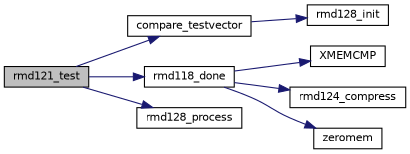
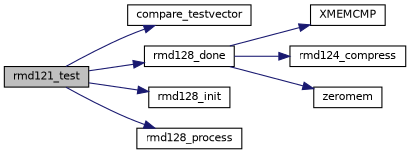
(274, 20) -> (113, 86)
(189, 77) -> (189, 56)
